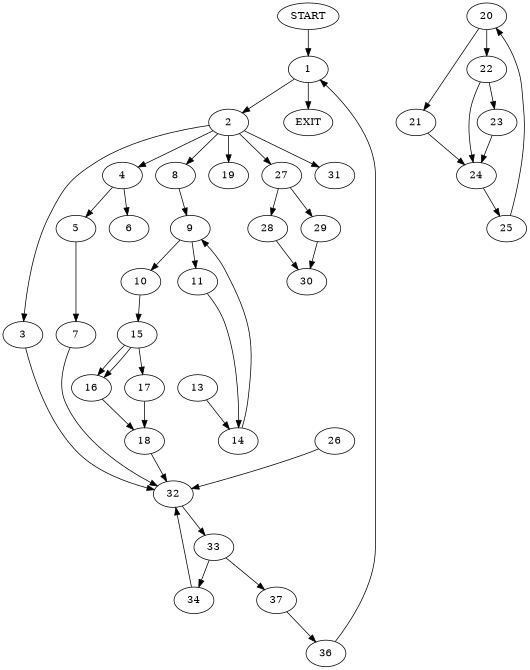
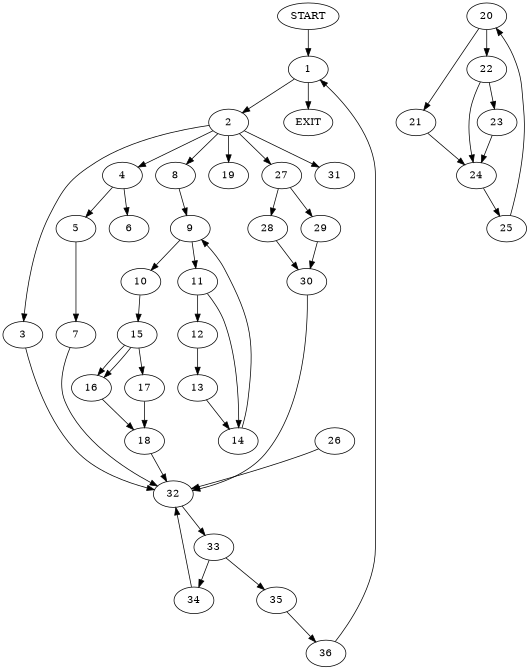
none -> (198, 335)
none -> (288, 414)
(277, 600) -> (277, 600)
